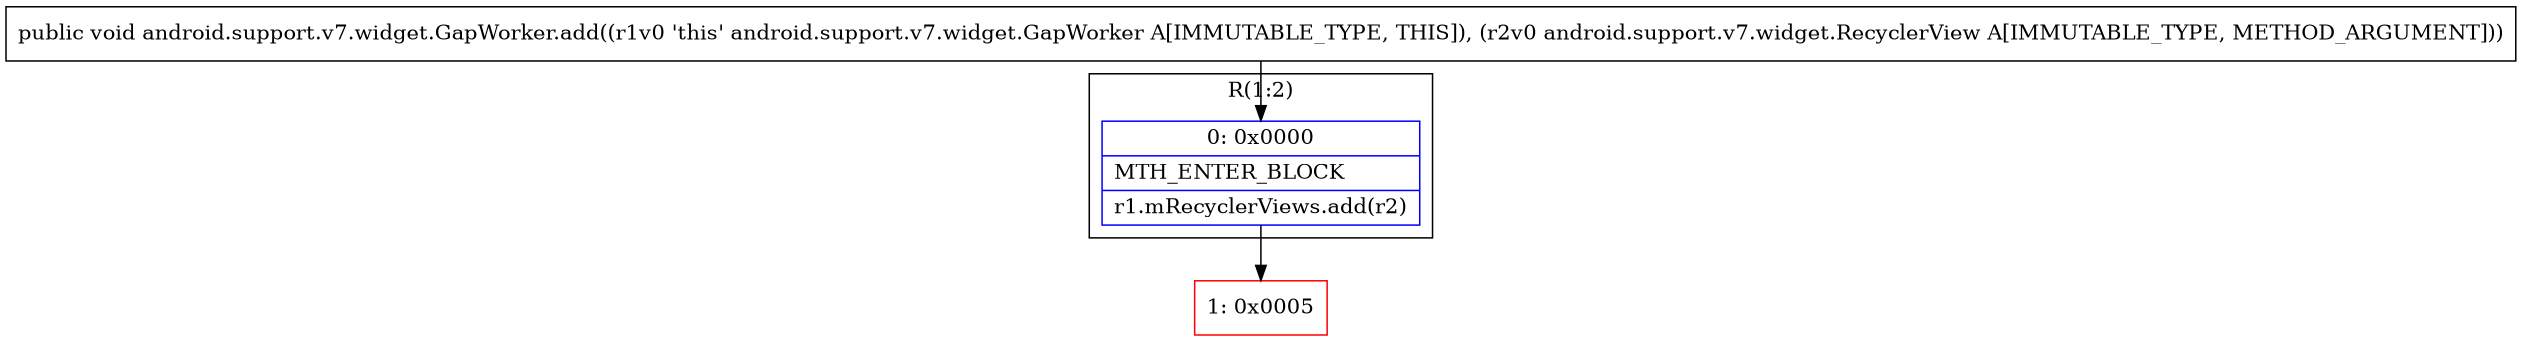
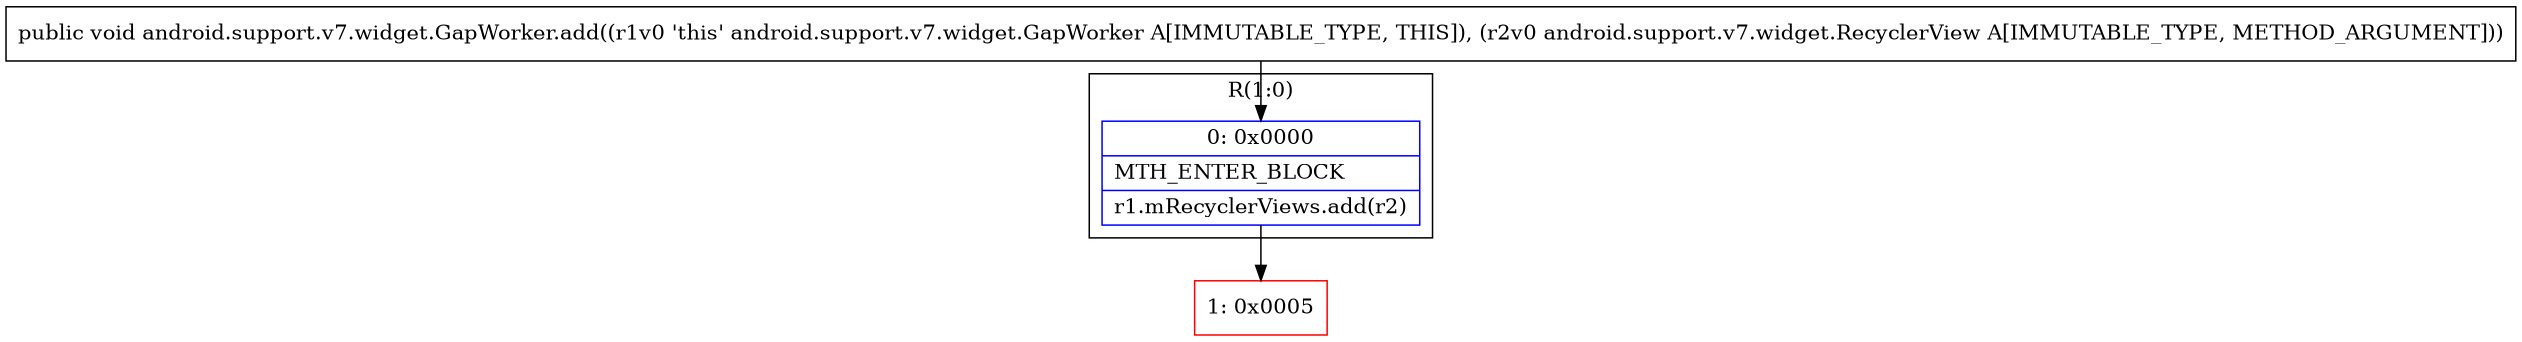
(1261, 91) -> (1261, 91)
